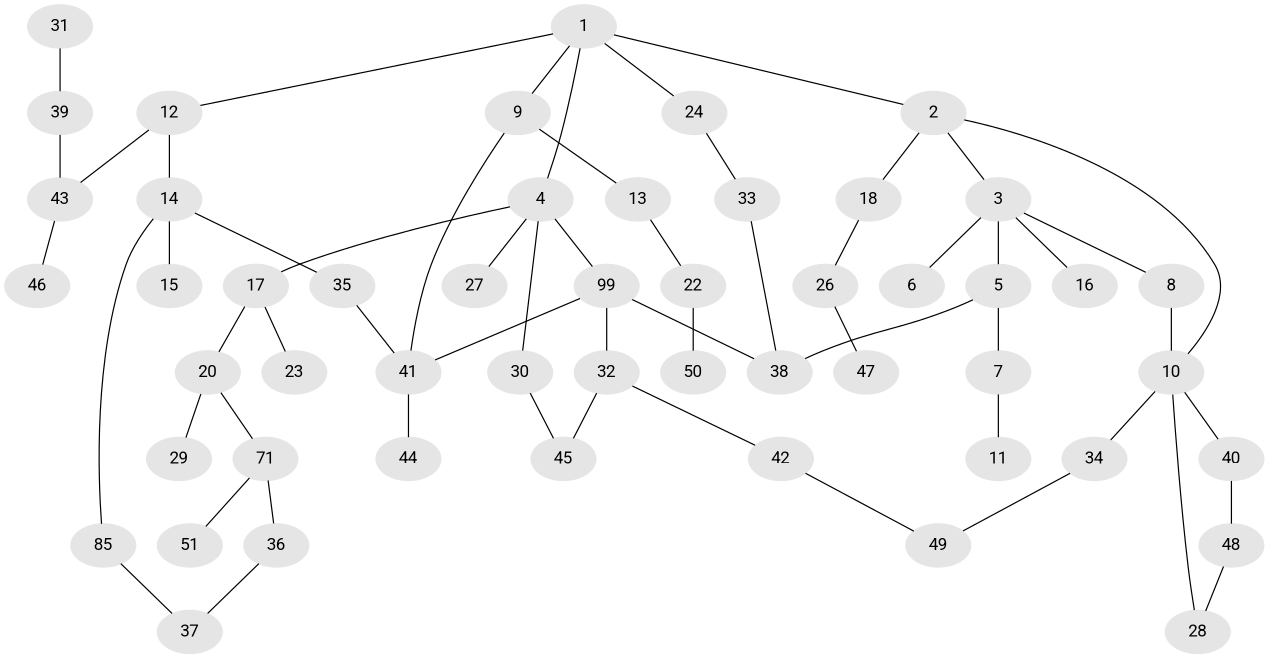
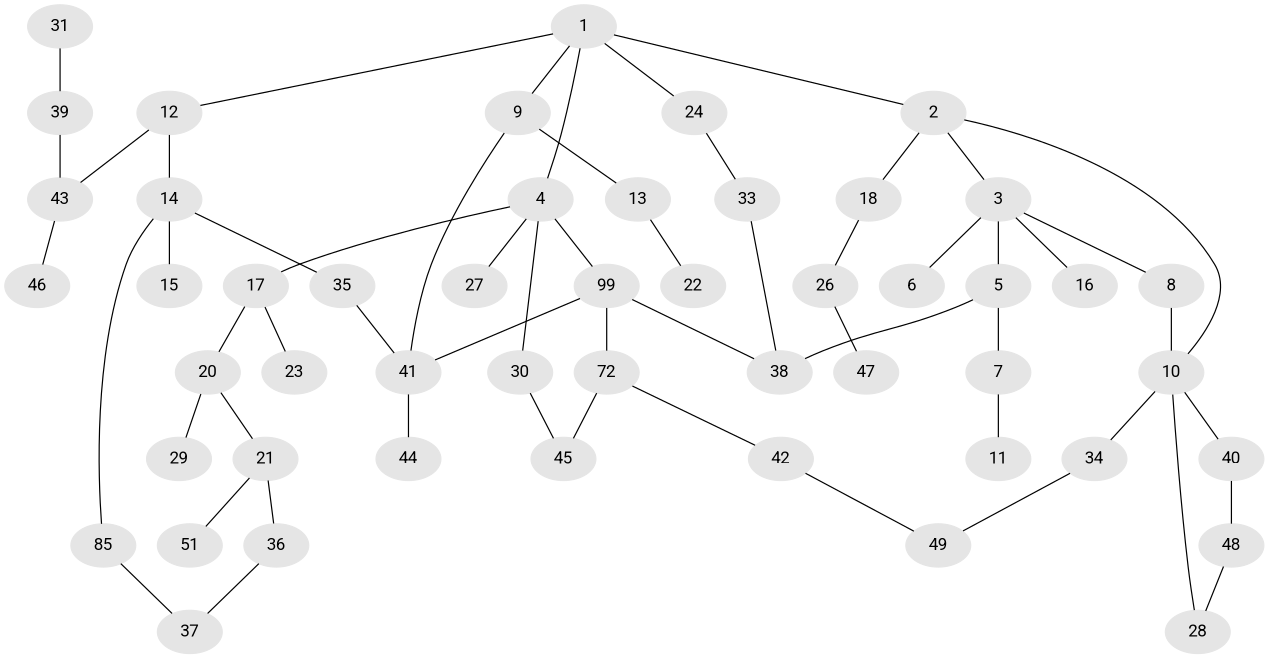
(607, 372) -> (607, 372)
(693, 372) -> none
(266, 459) -> (266, 459)
